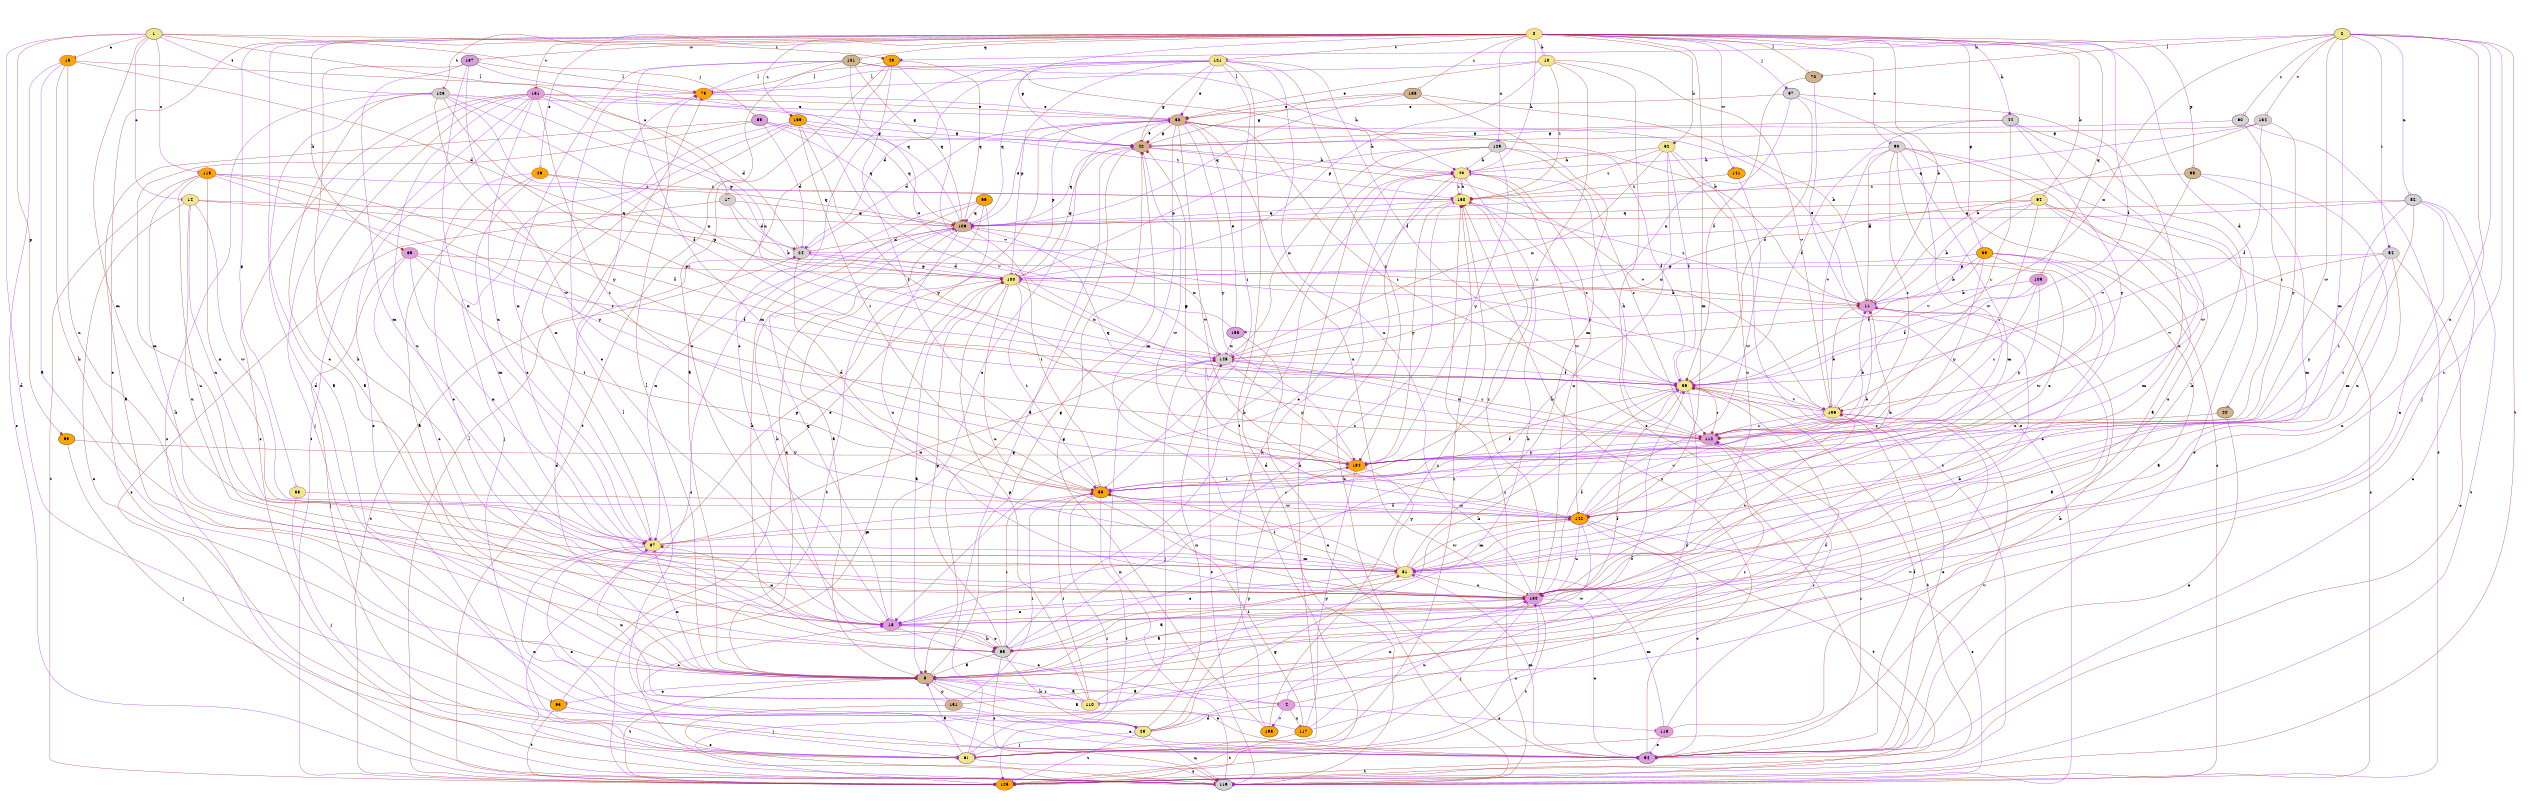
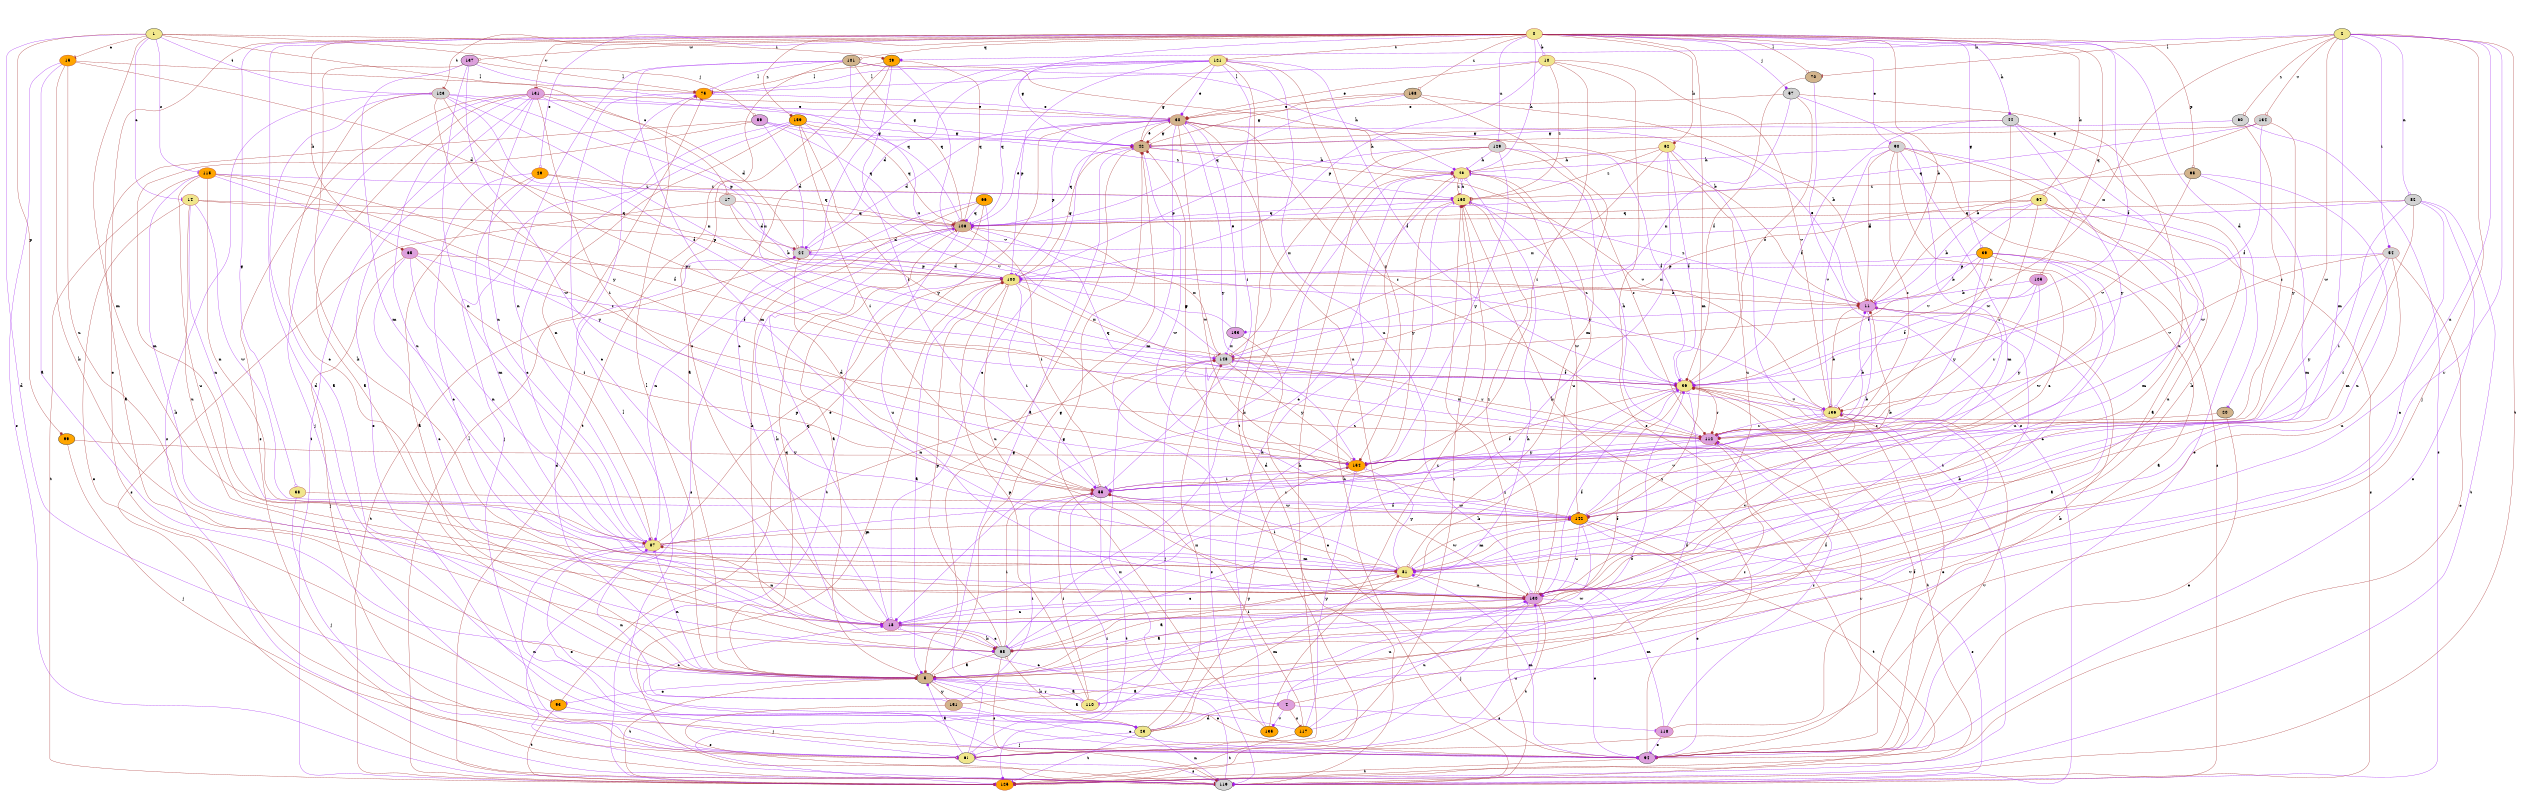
(1737, 173) -> none
(1101, 492) -> (1101, 492)
(1275, 652) -> (1275, 652)
